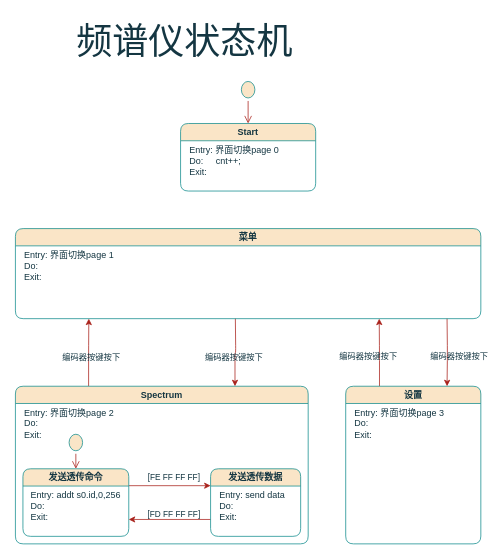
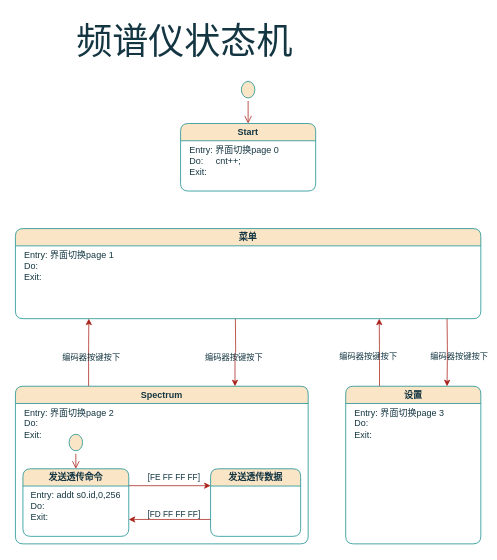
(259, 506) -> none
